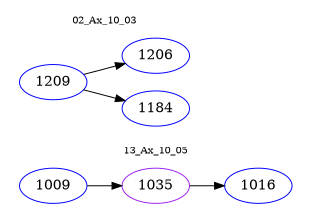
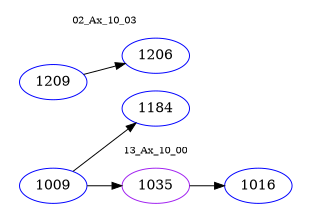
(100, 94) -> (101, 150)
(156, 151) -> (156, 151)
